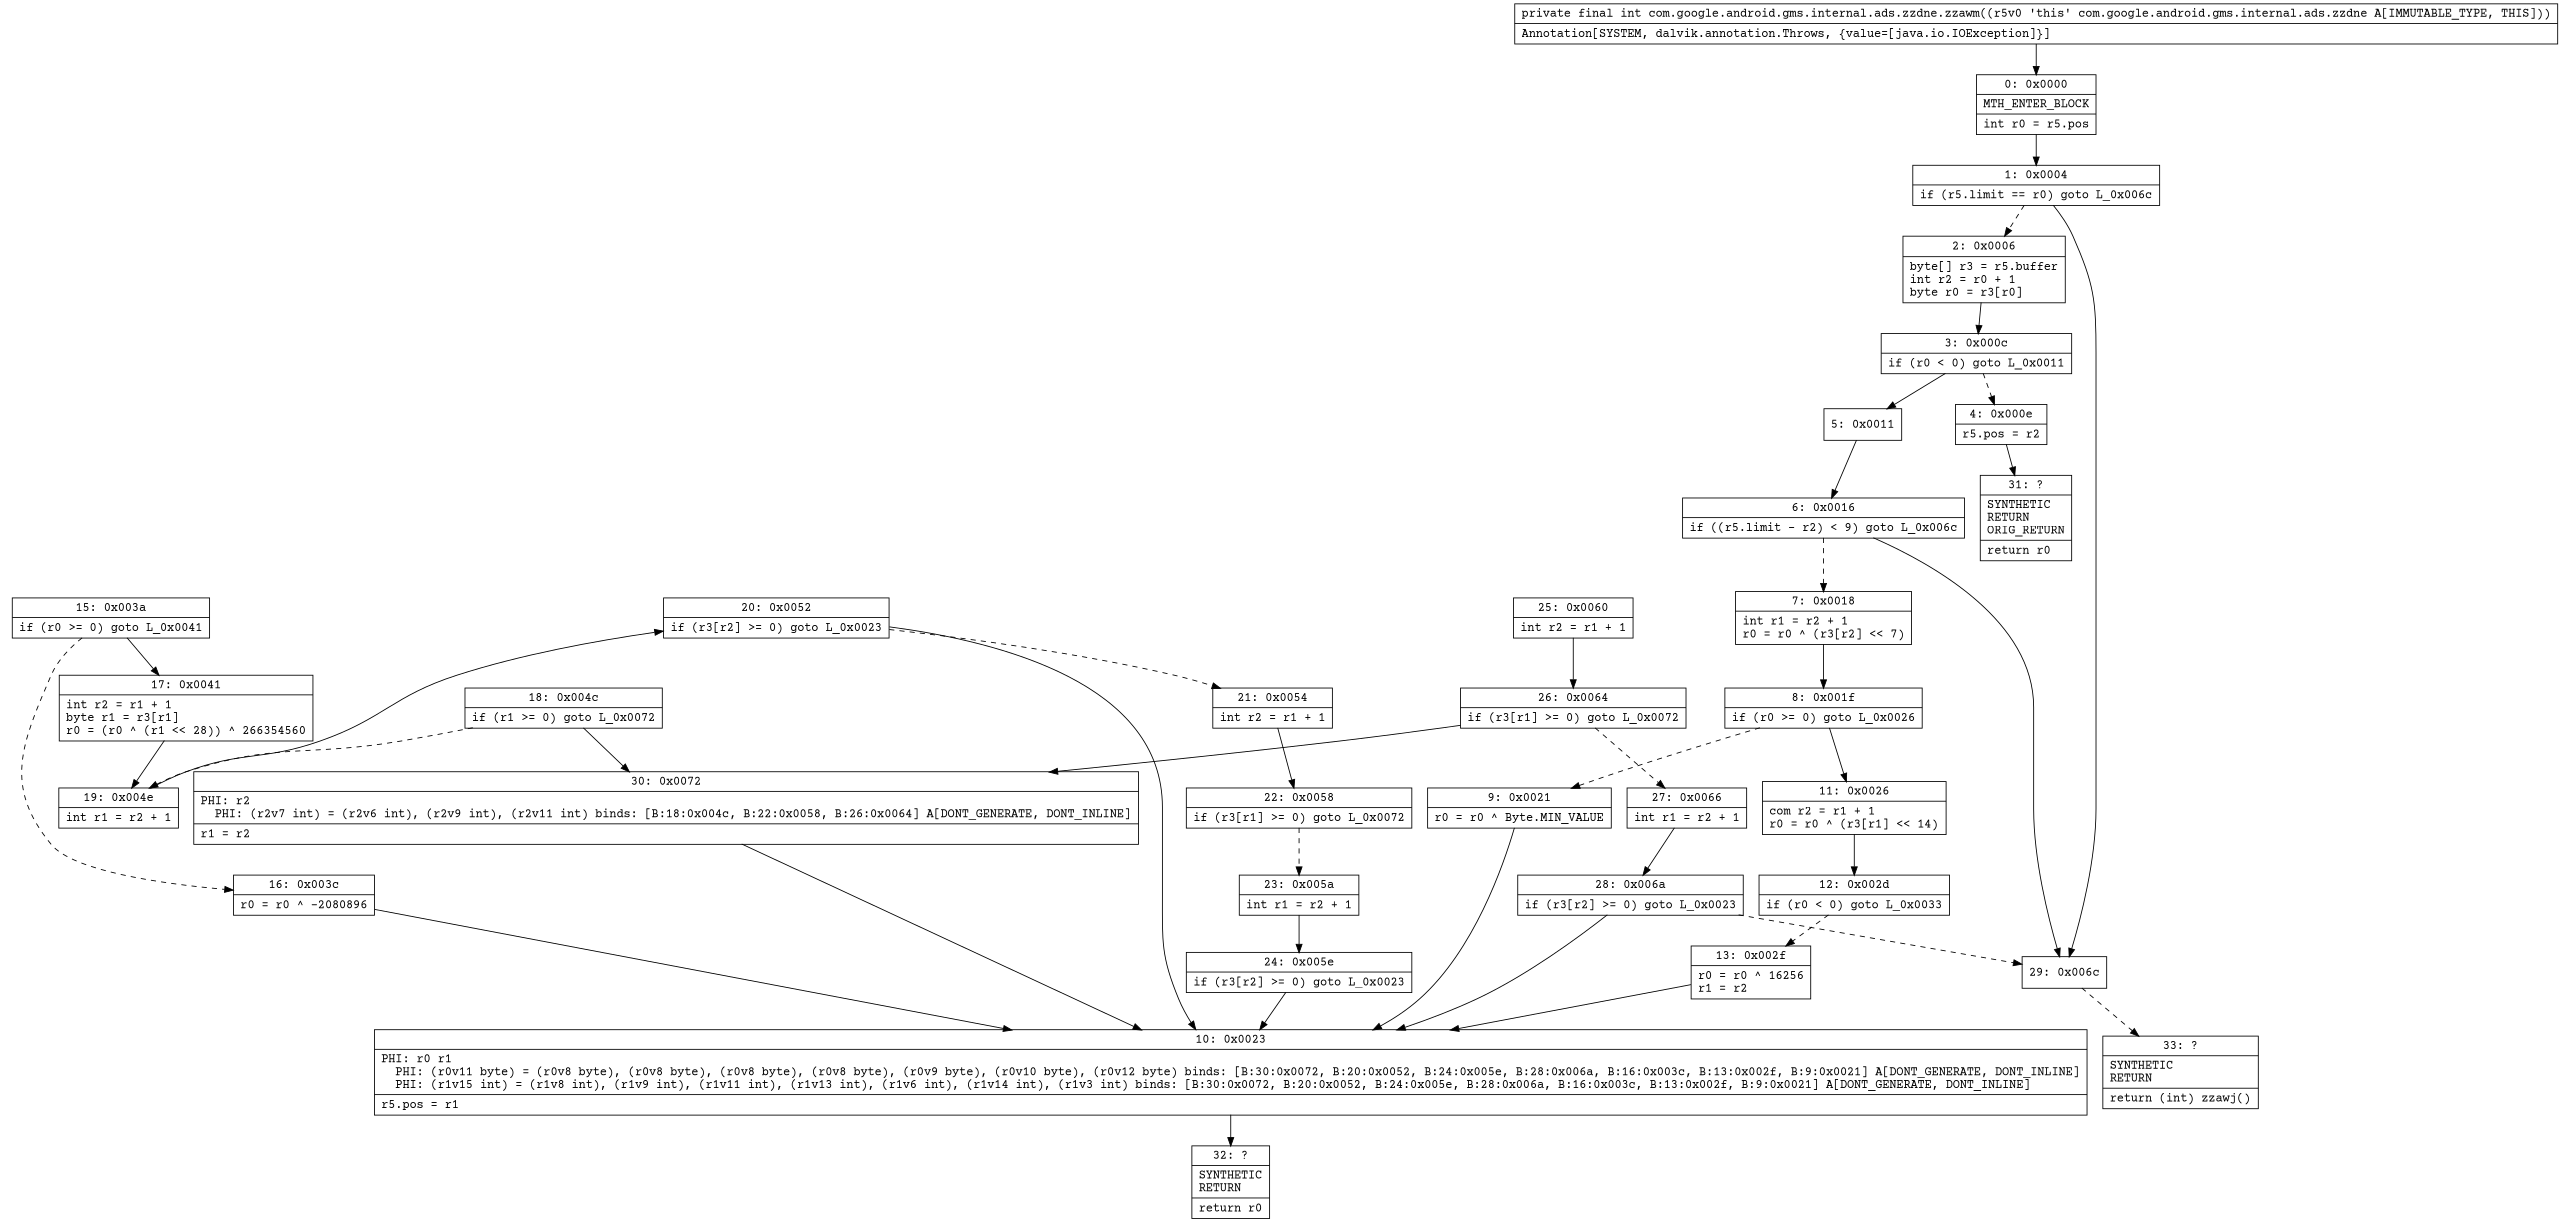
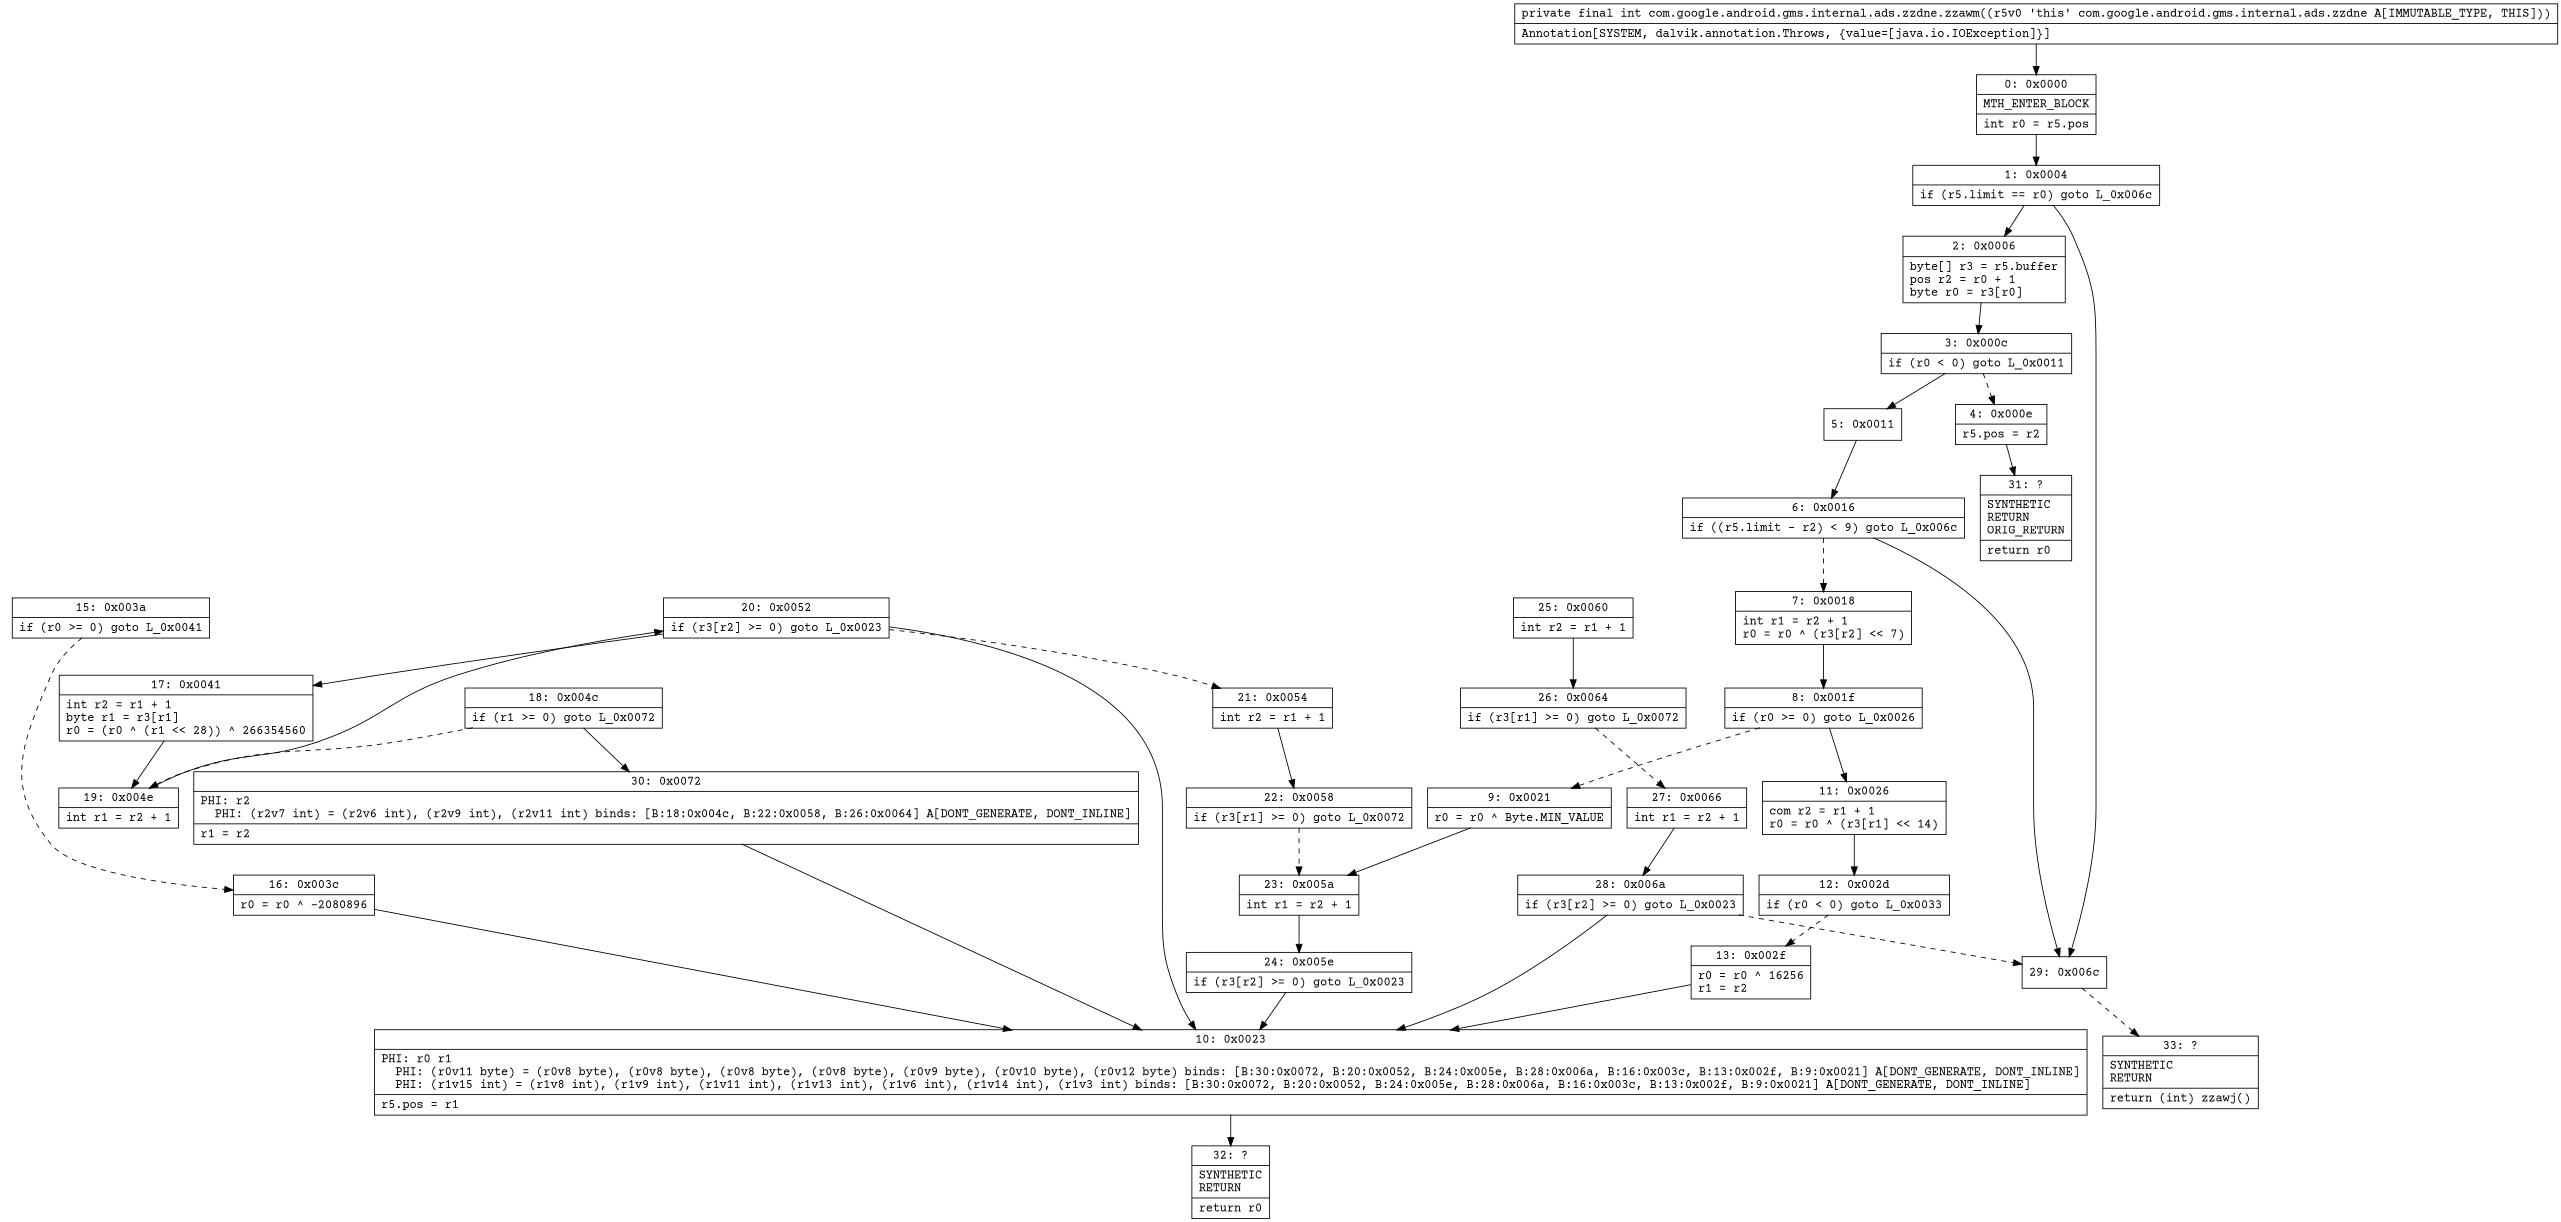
(2017, 217) -> (2017, 217)
(1963, 279) -> (1963, 279)
(140, 653) -> (492, 658)
(1259, 750) -> none
(1466, 940) -> (1413, 850)
